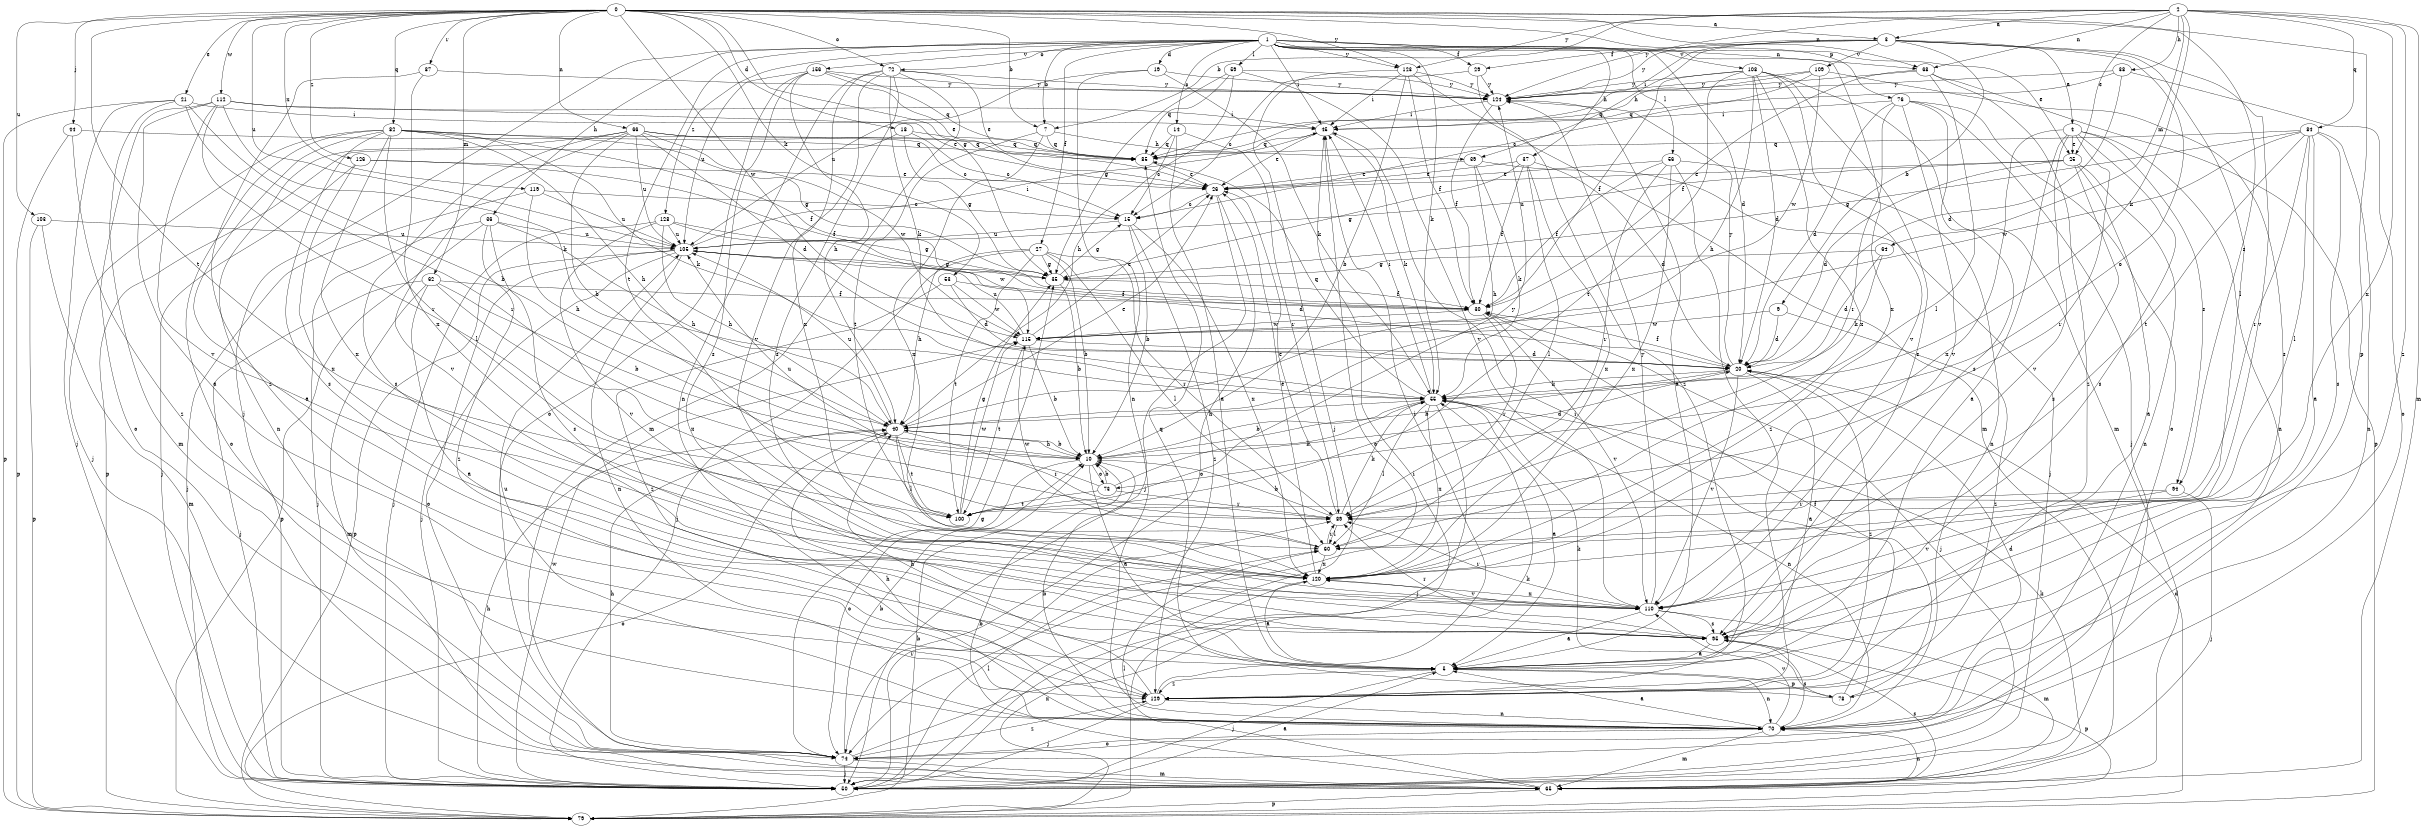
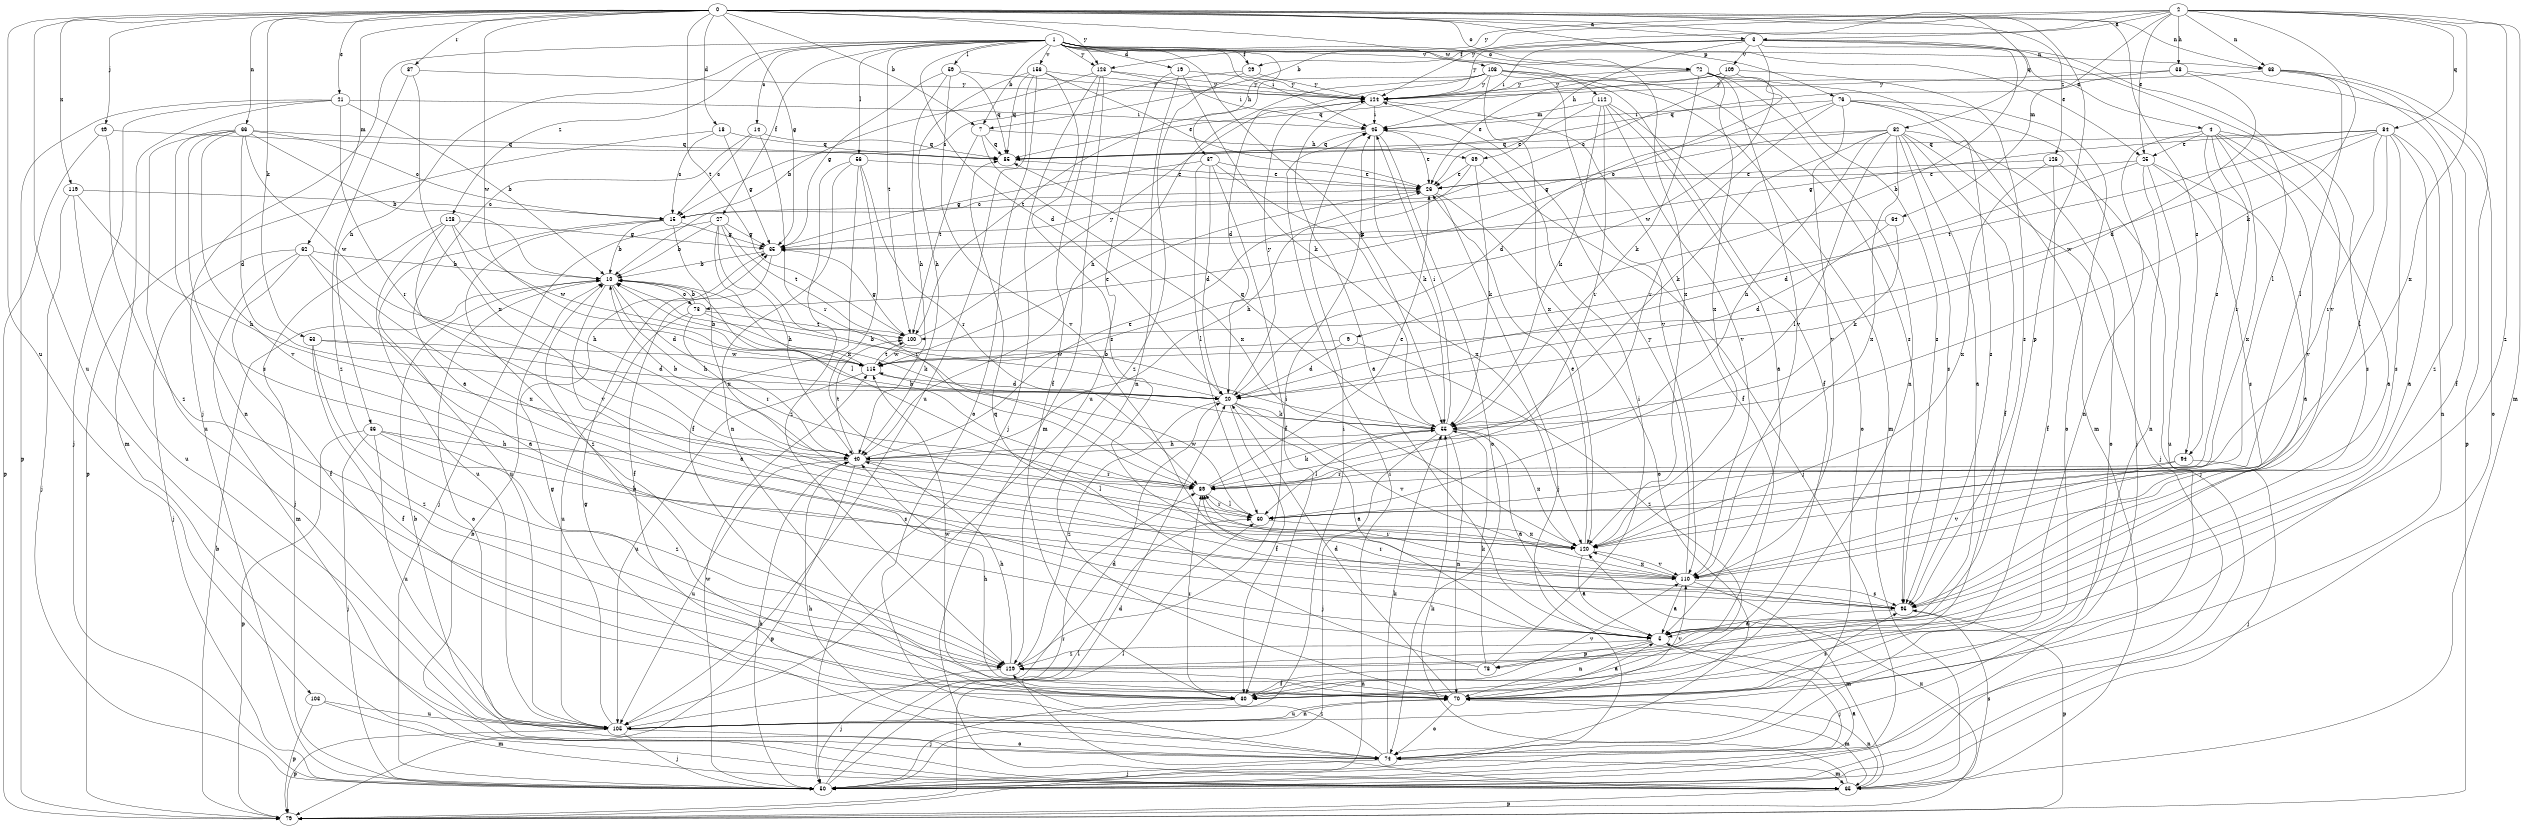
(1232, 115) -> (1540, 115)
(72, 130) -> (104, 130)
(1090, 249) -> (721, 234)
(623, 624) -> (773, 639)
